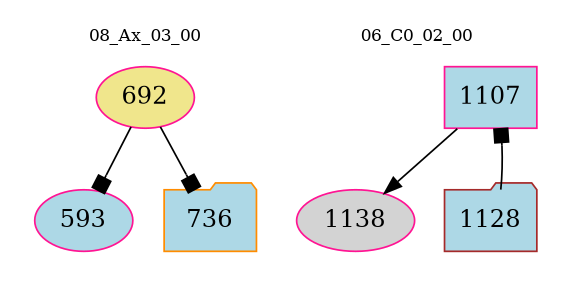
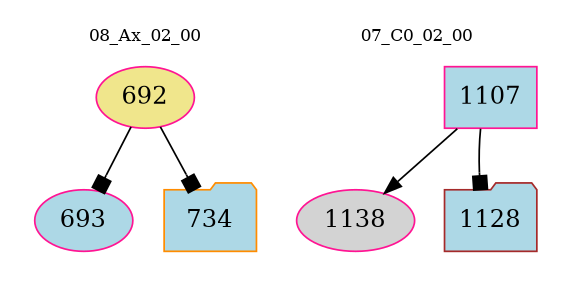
(145, 37) -> (145, 37)
(417, 37) -> (417, 37)
(502, 168) -> (479, 151)
(84, 221) -> (84, 221)
(210, 221) -> (210, 221)
